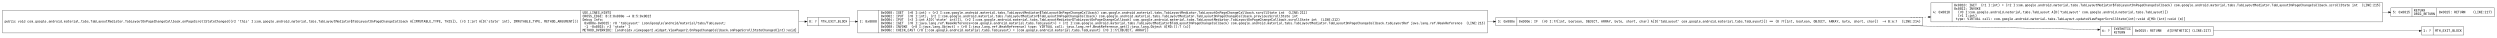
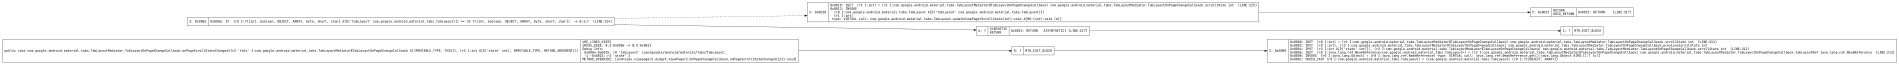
(1490, 22) -> none
